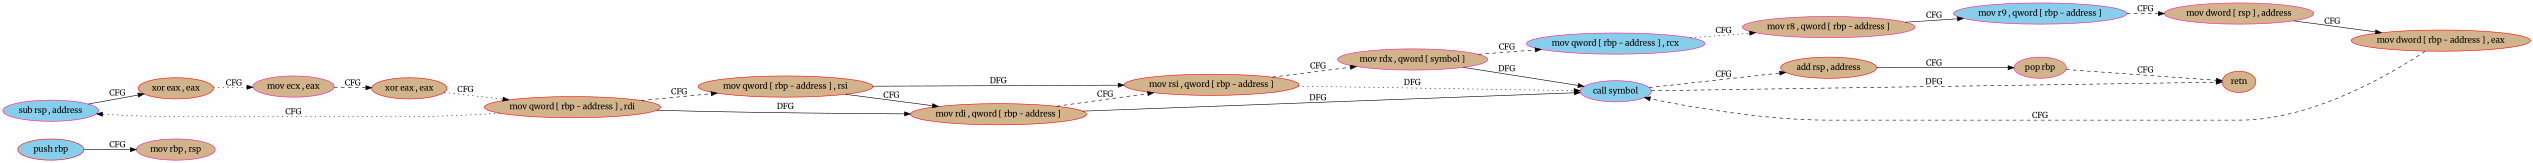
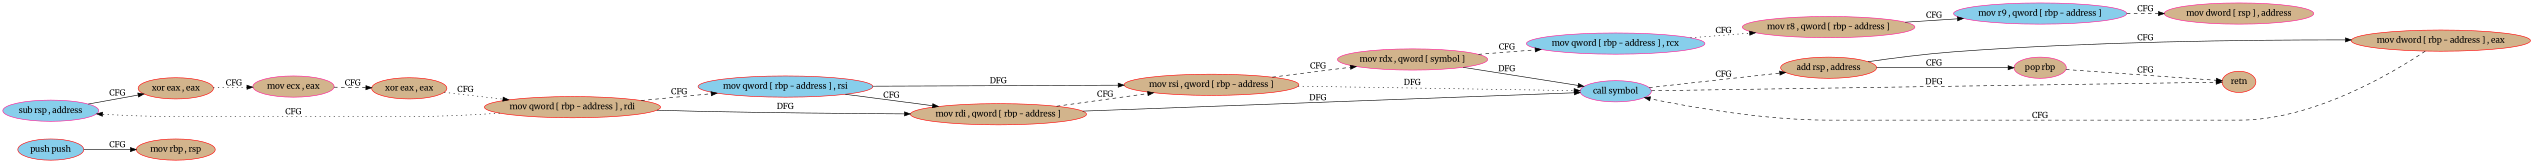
(2335, 26) -> (2106, 44)
(785, 87) -> (785, 87)
(51, 150) -> (51, 150)
(176, 150) -> (176, 150)
